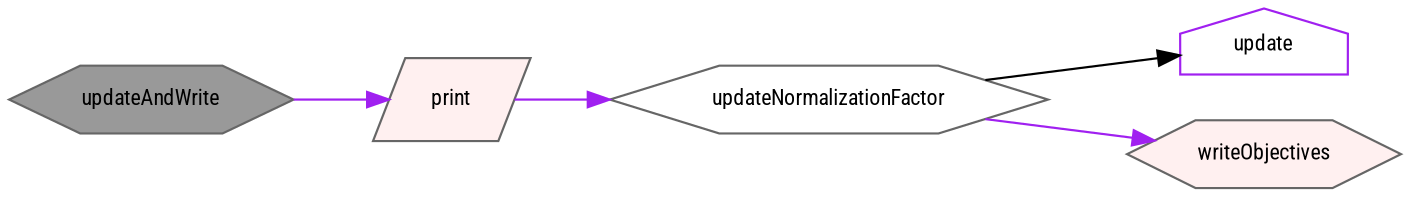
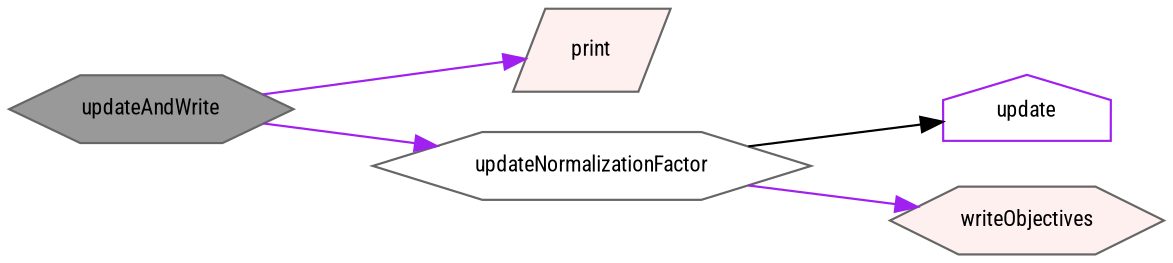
(551, 100) -> (339, 133)
